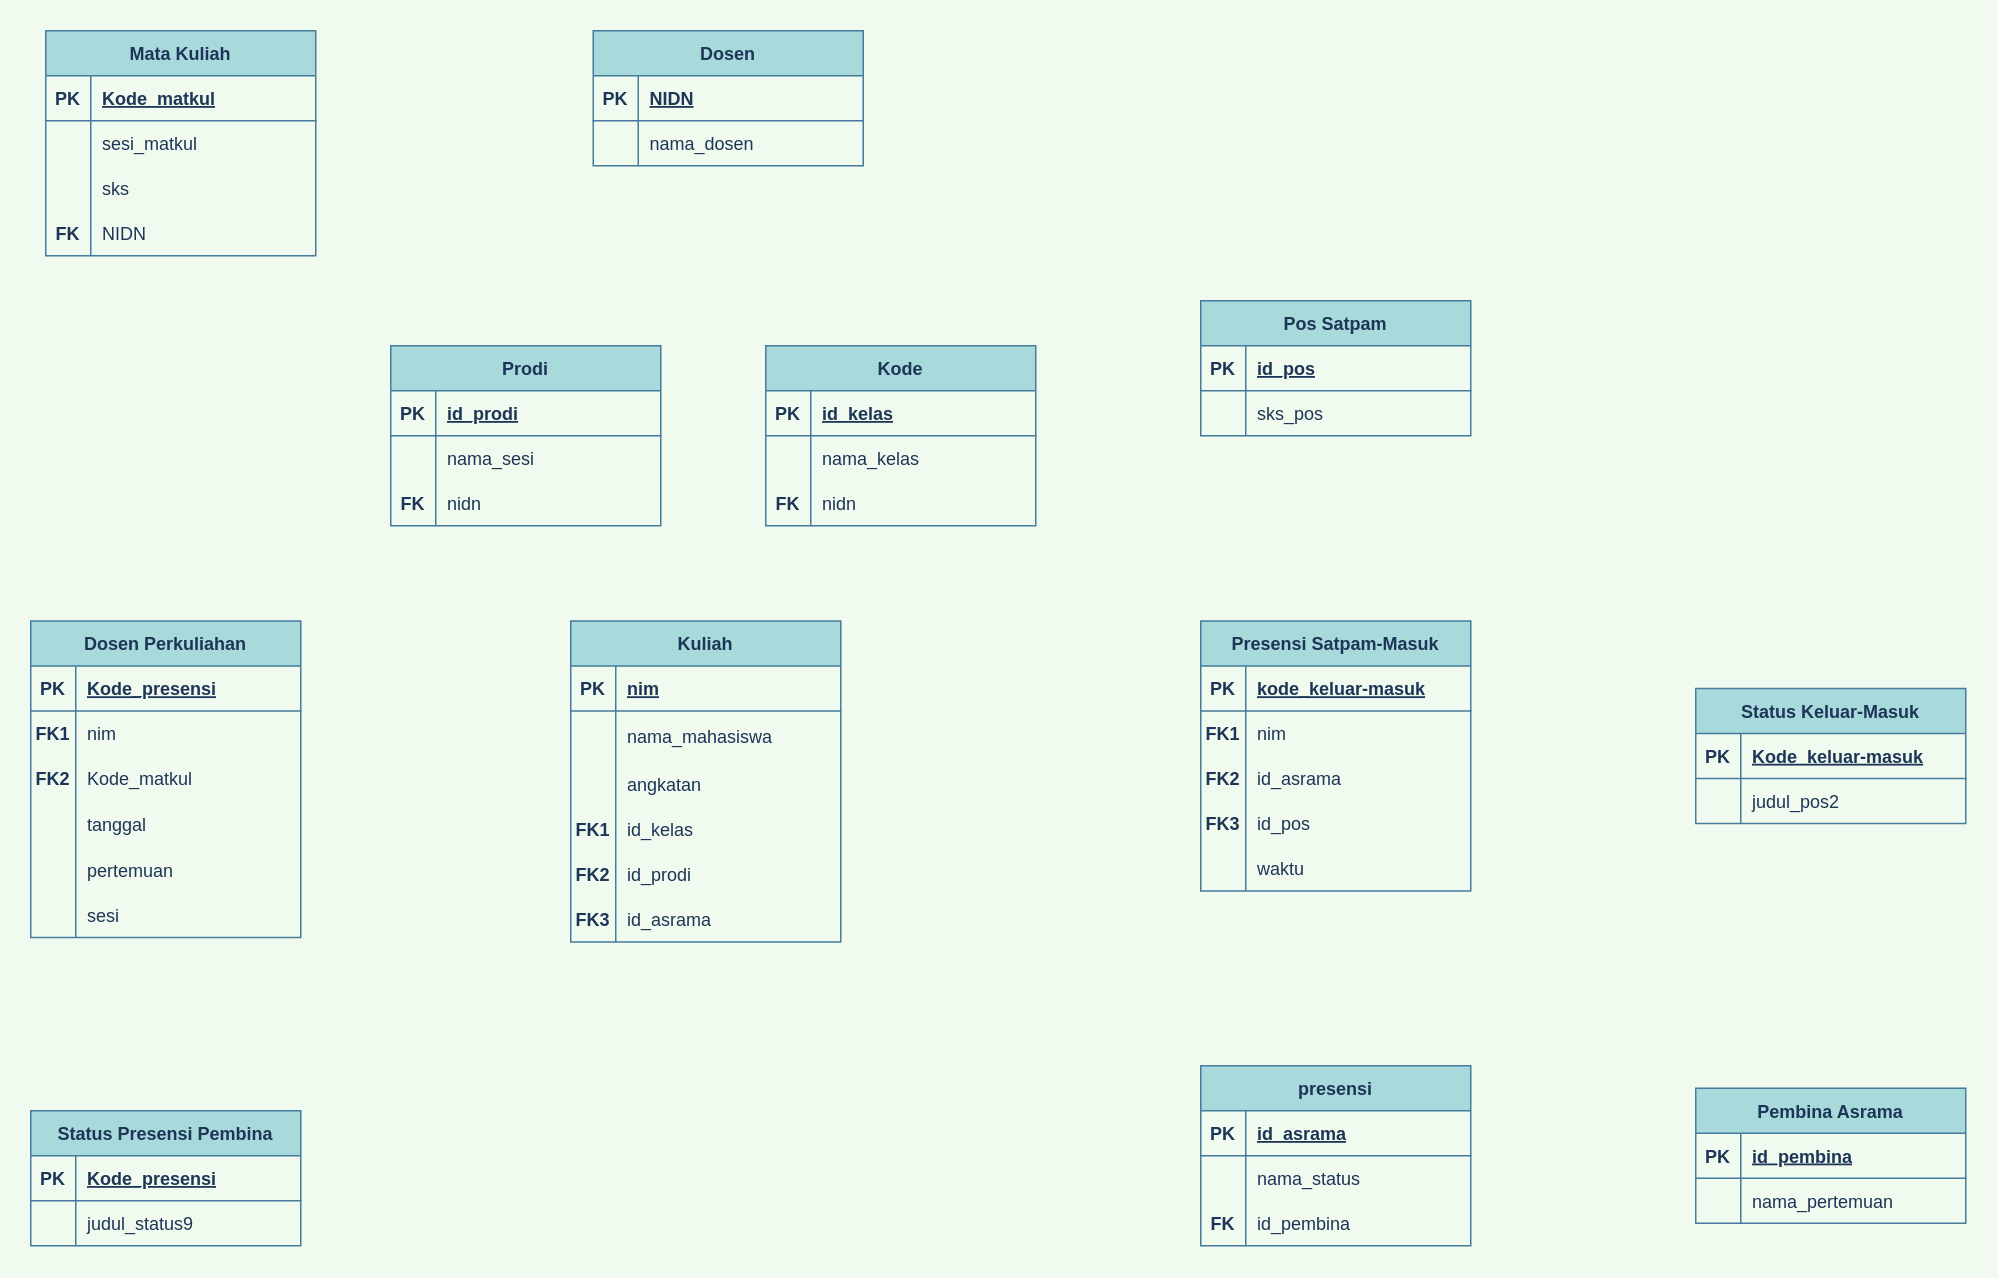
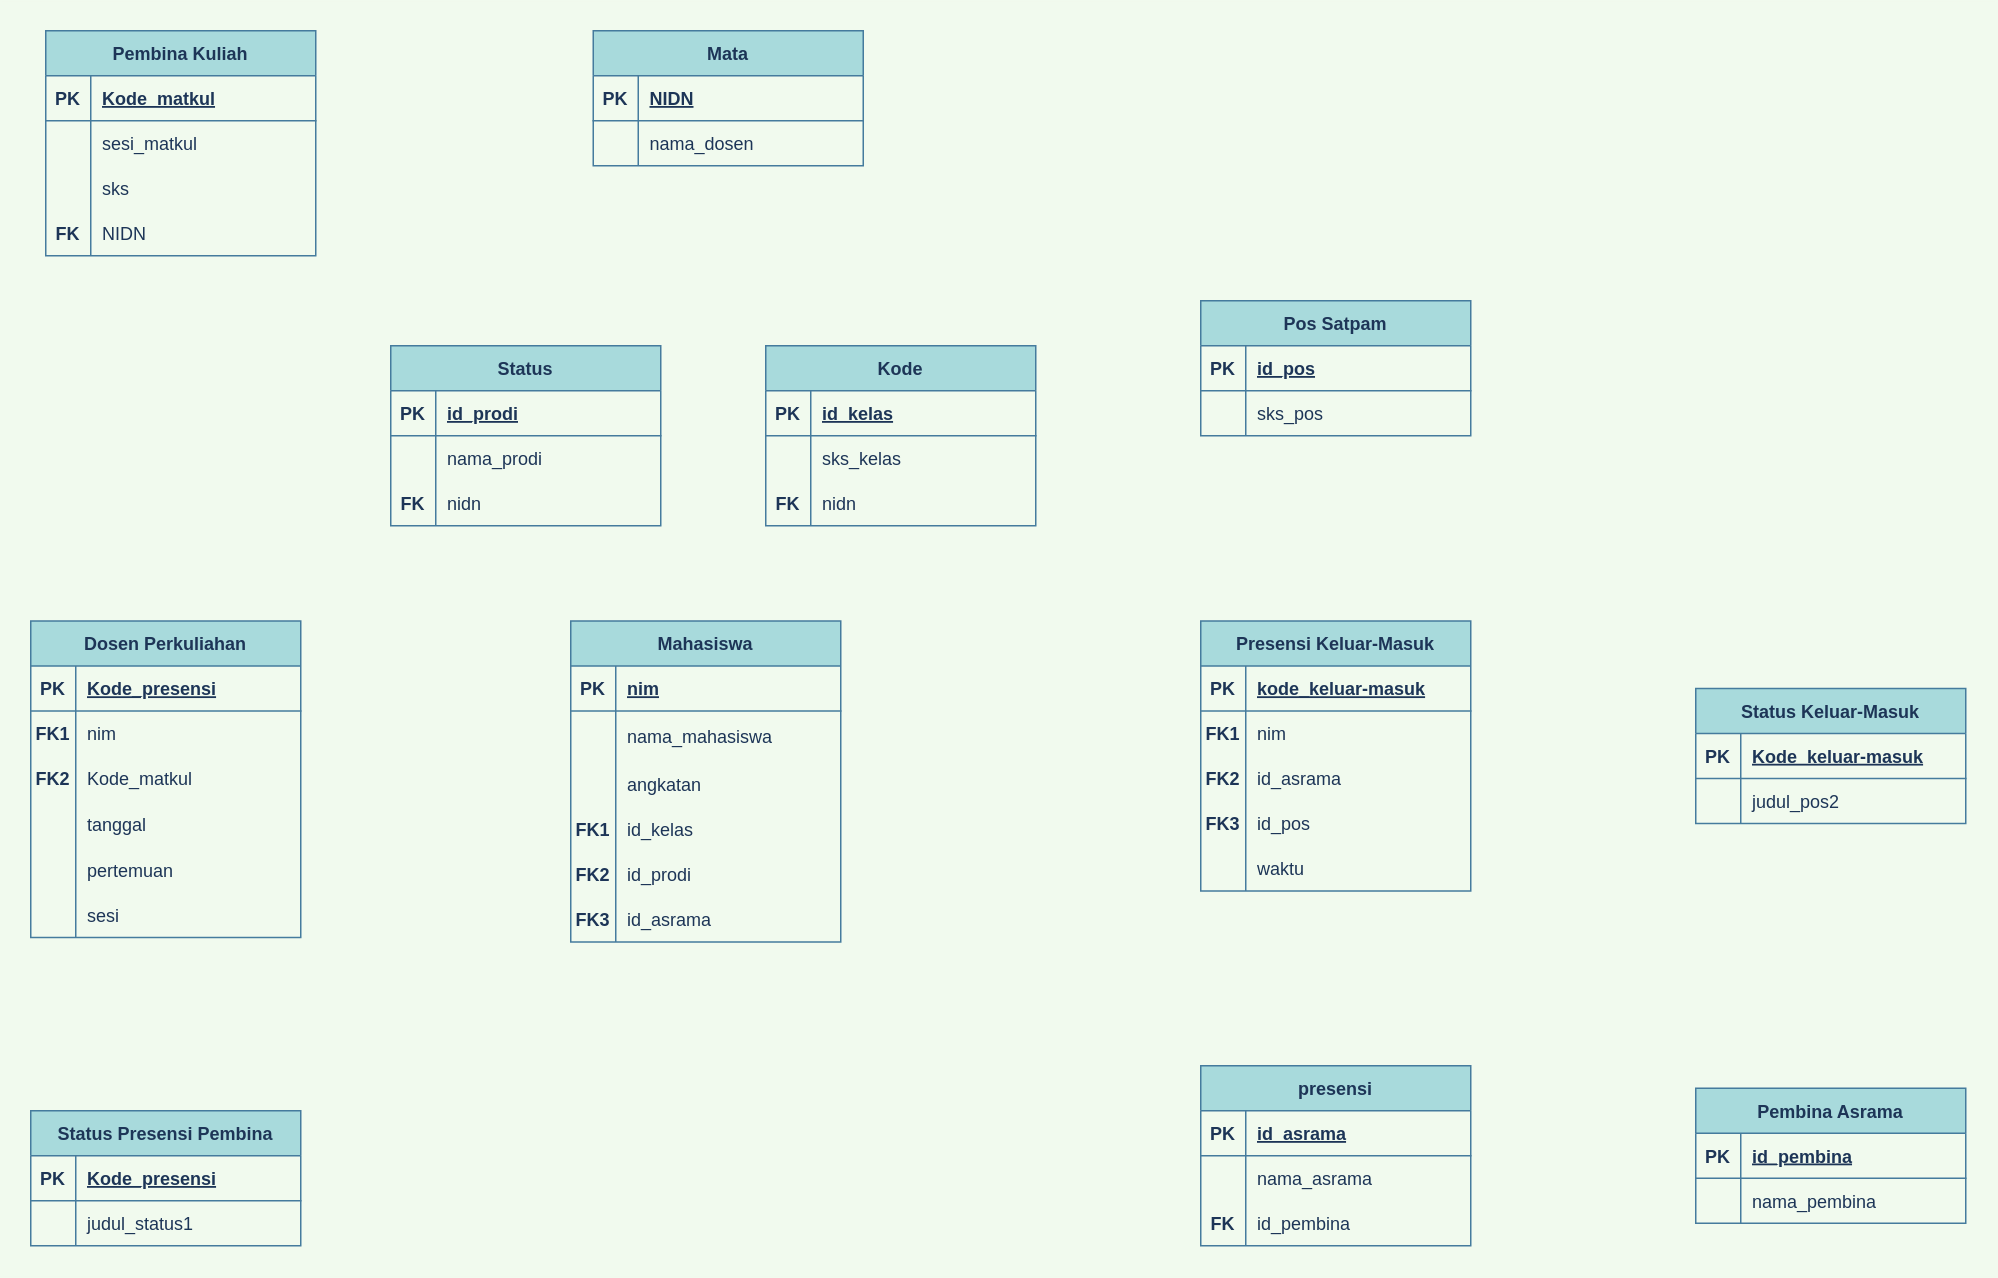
(180, 54) -> (180, 54)
(728, 54) -> (728, 54)
(525, 369) -> (525, 369)
(490, 459) -> (495, 459)
(870, 459) -> (865, 459)
(705, 644) -> (705, 644)
(1335, 644) -> (1335, 644)
(1312, 1179) -> (1312, 1179)
(1823, 1202) -> (1810, 1202)
(150, 1224) -> (150, 1224)
